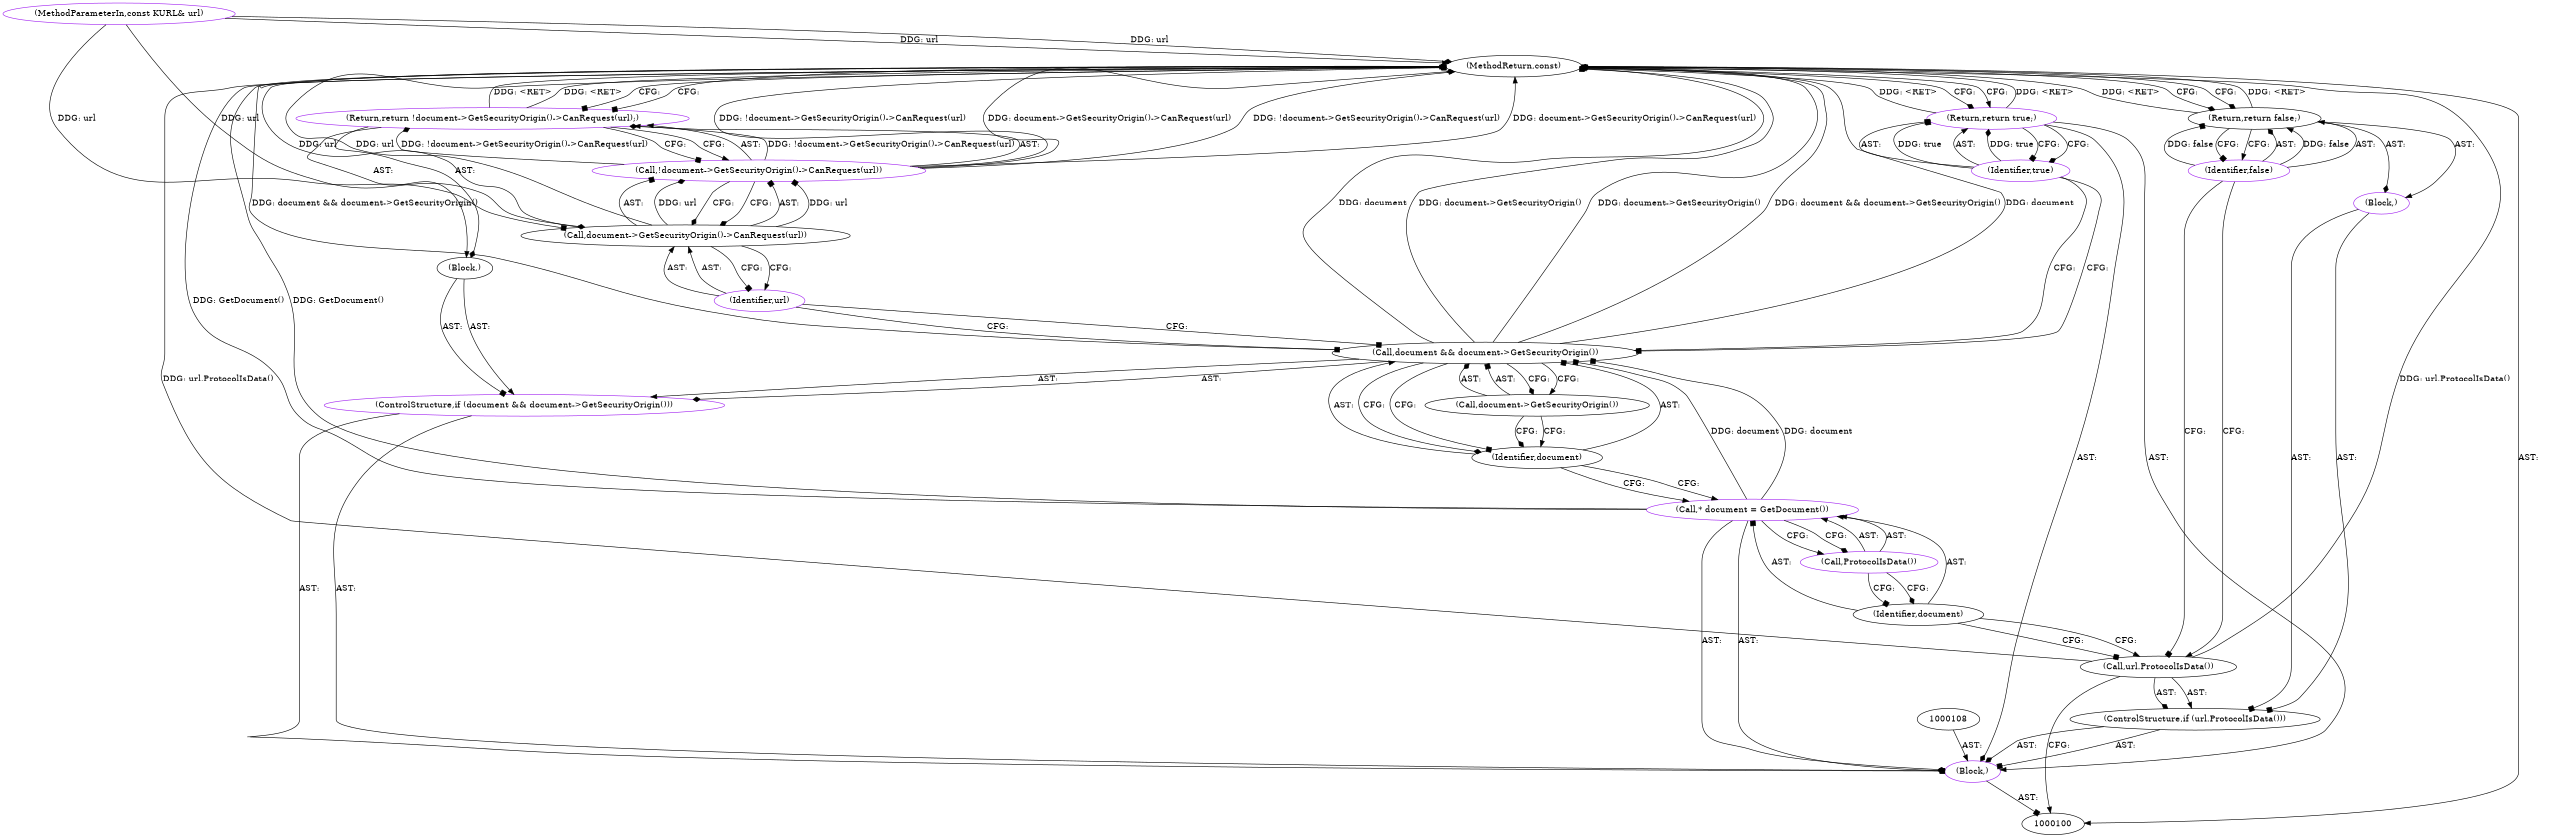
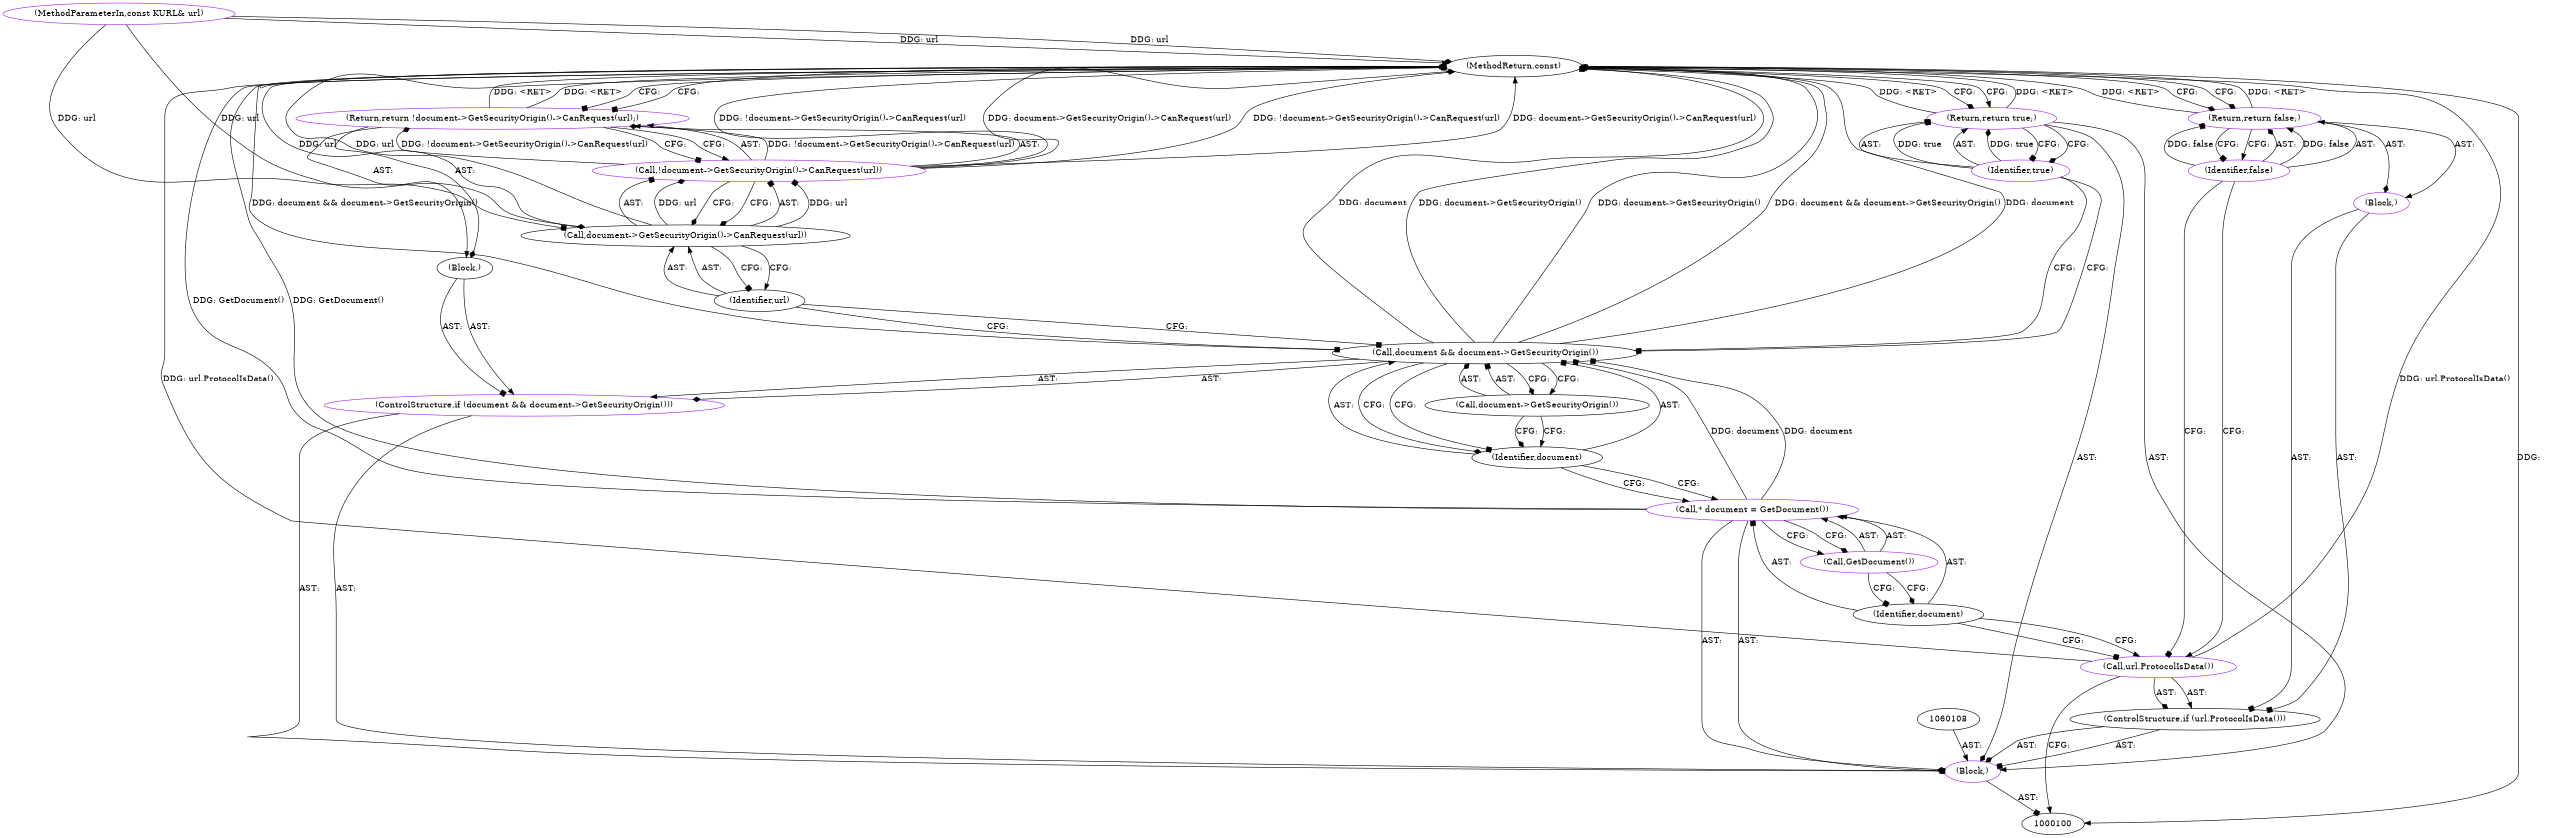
(2255, 118) -> (2255, 118)
(760, 301) -> (760, 301)
(2530, 458) -> (2530, 458)
(1869, 562) -> (1869, 562)
(2158, 667) -> (2158, 667)
(1948, 719) -> (1948, 719)
